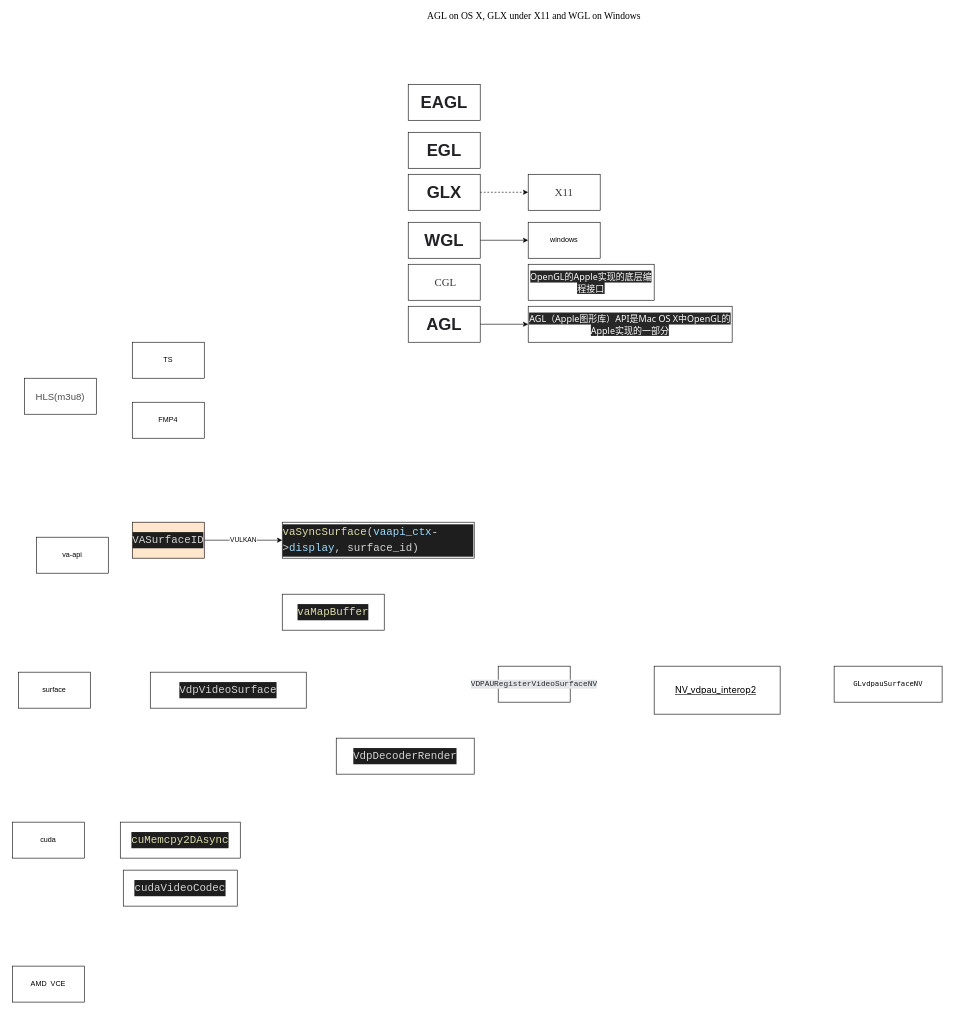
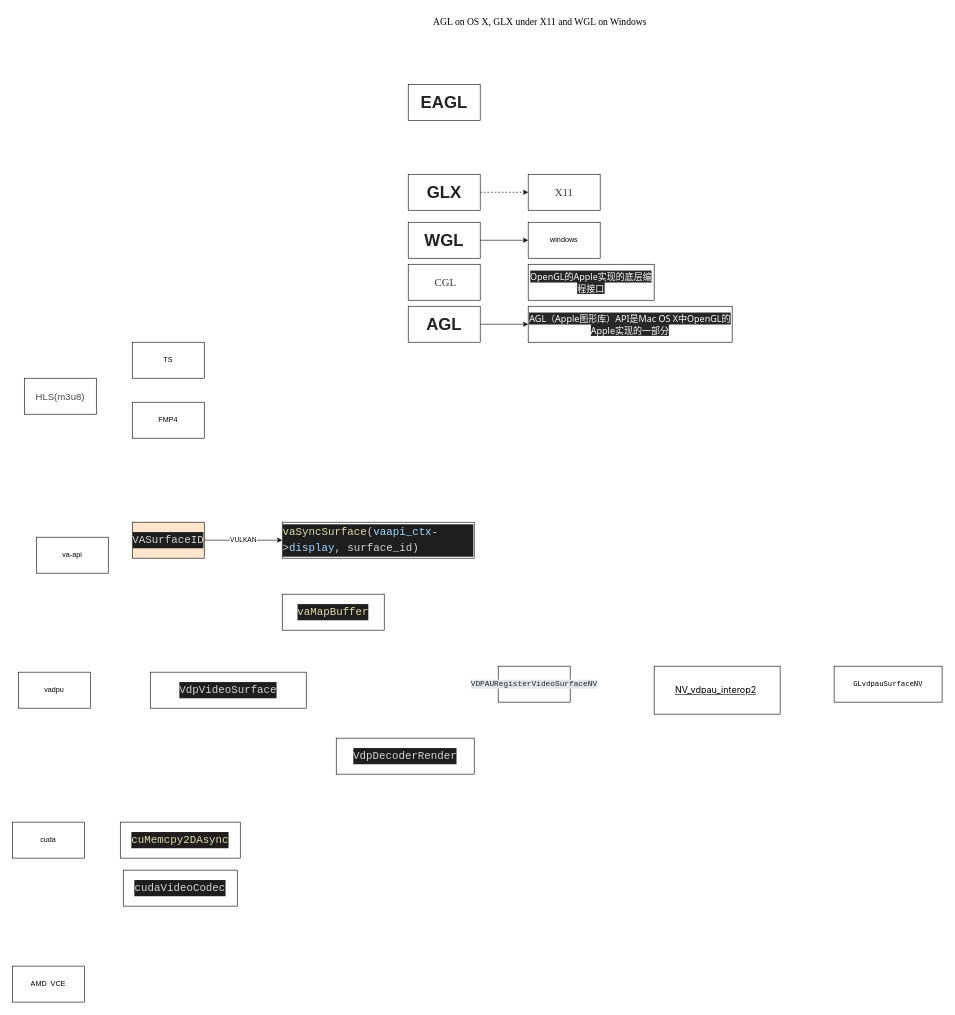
(549, 15) -> (555, 21)
(444, 150) -> none
(54, 690) -> (54, 690)
